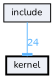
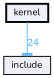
(27, 37) -> (27, 37)
